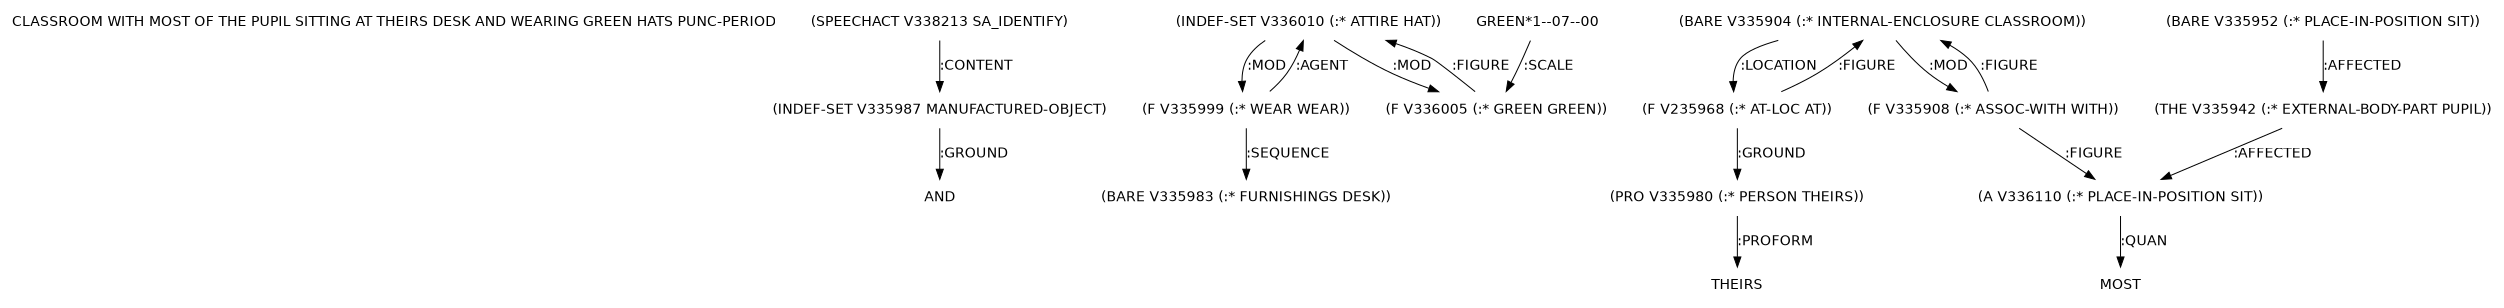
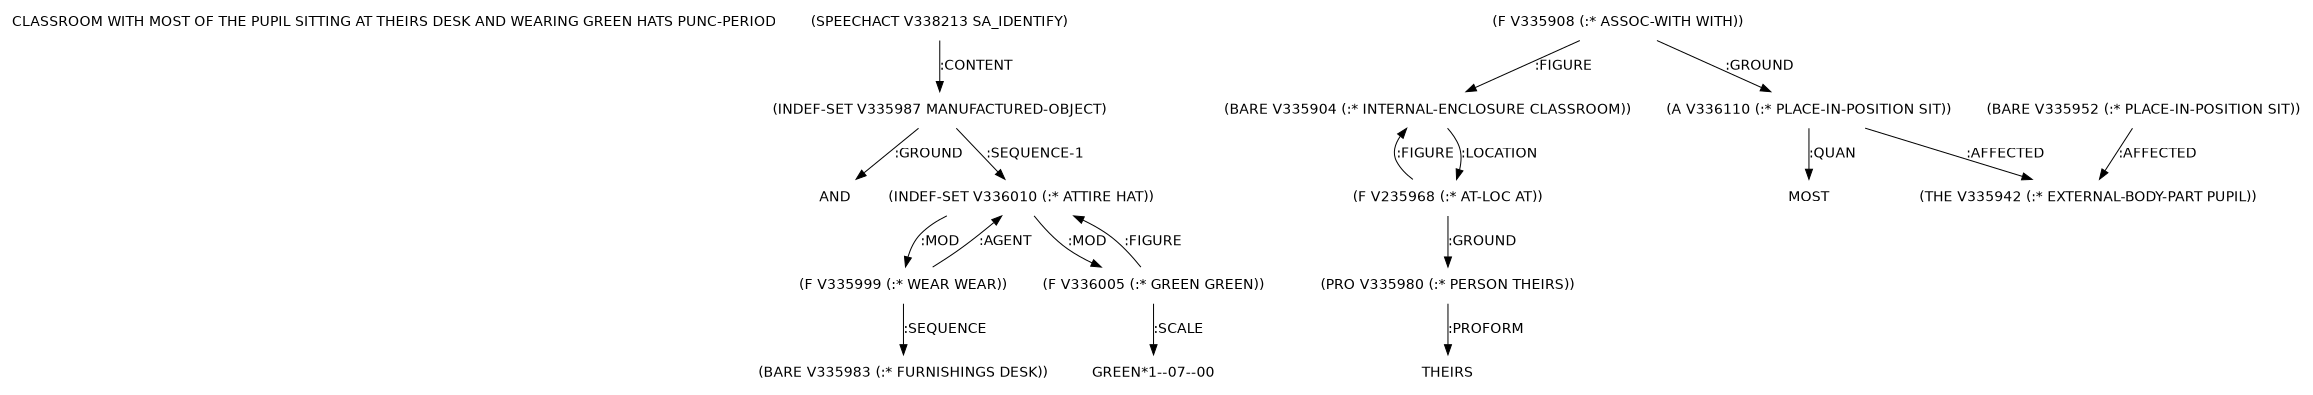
(1521, 62) -> (1154, 324)
(1920, 66) -> none
none -> (977, 150)
(2226, 152) -> (1944, 152)
(2094, 154) -> (1760, 66)
